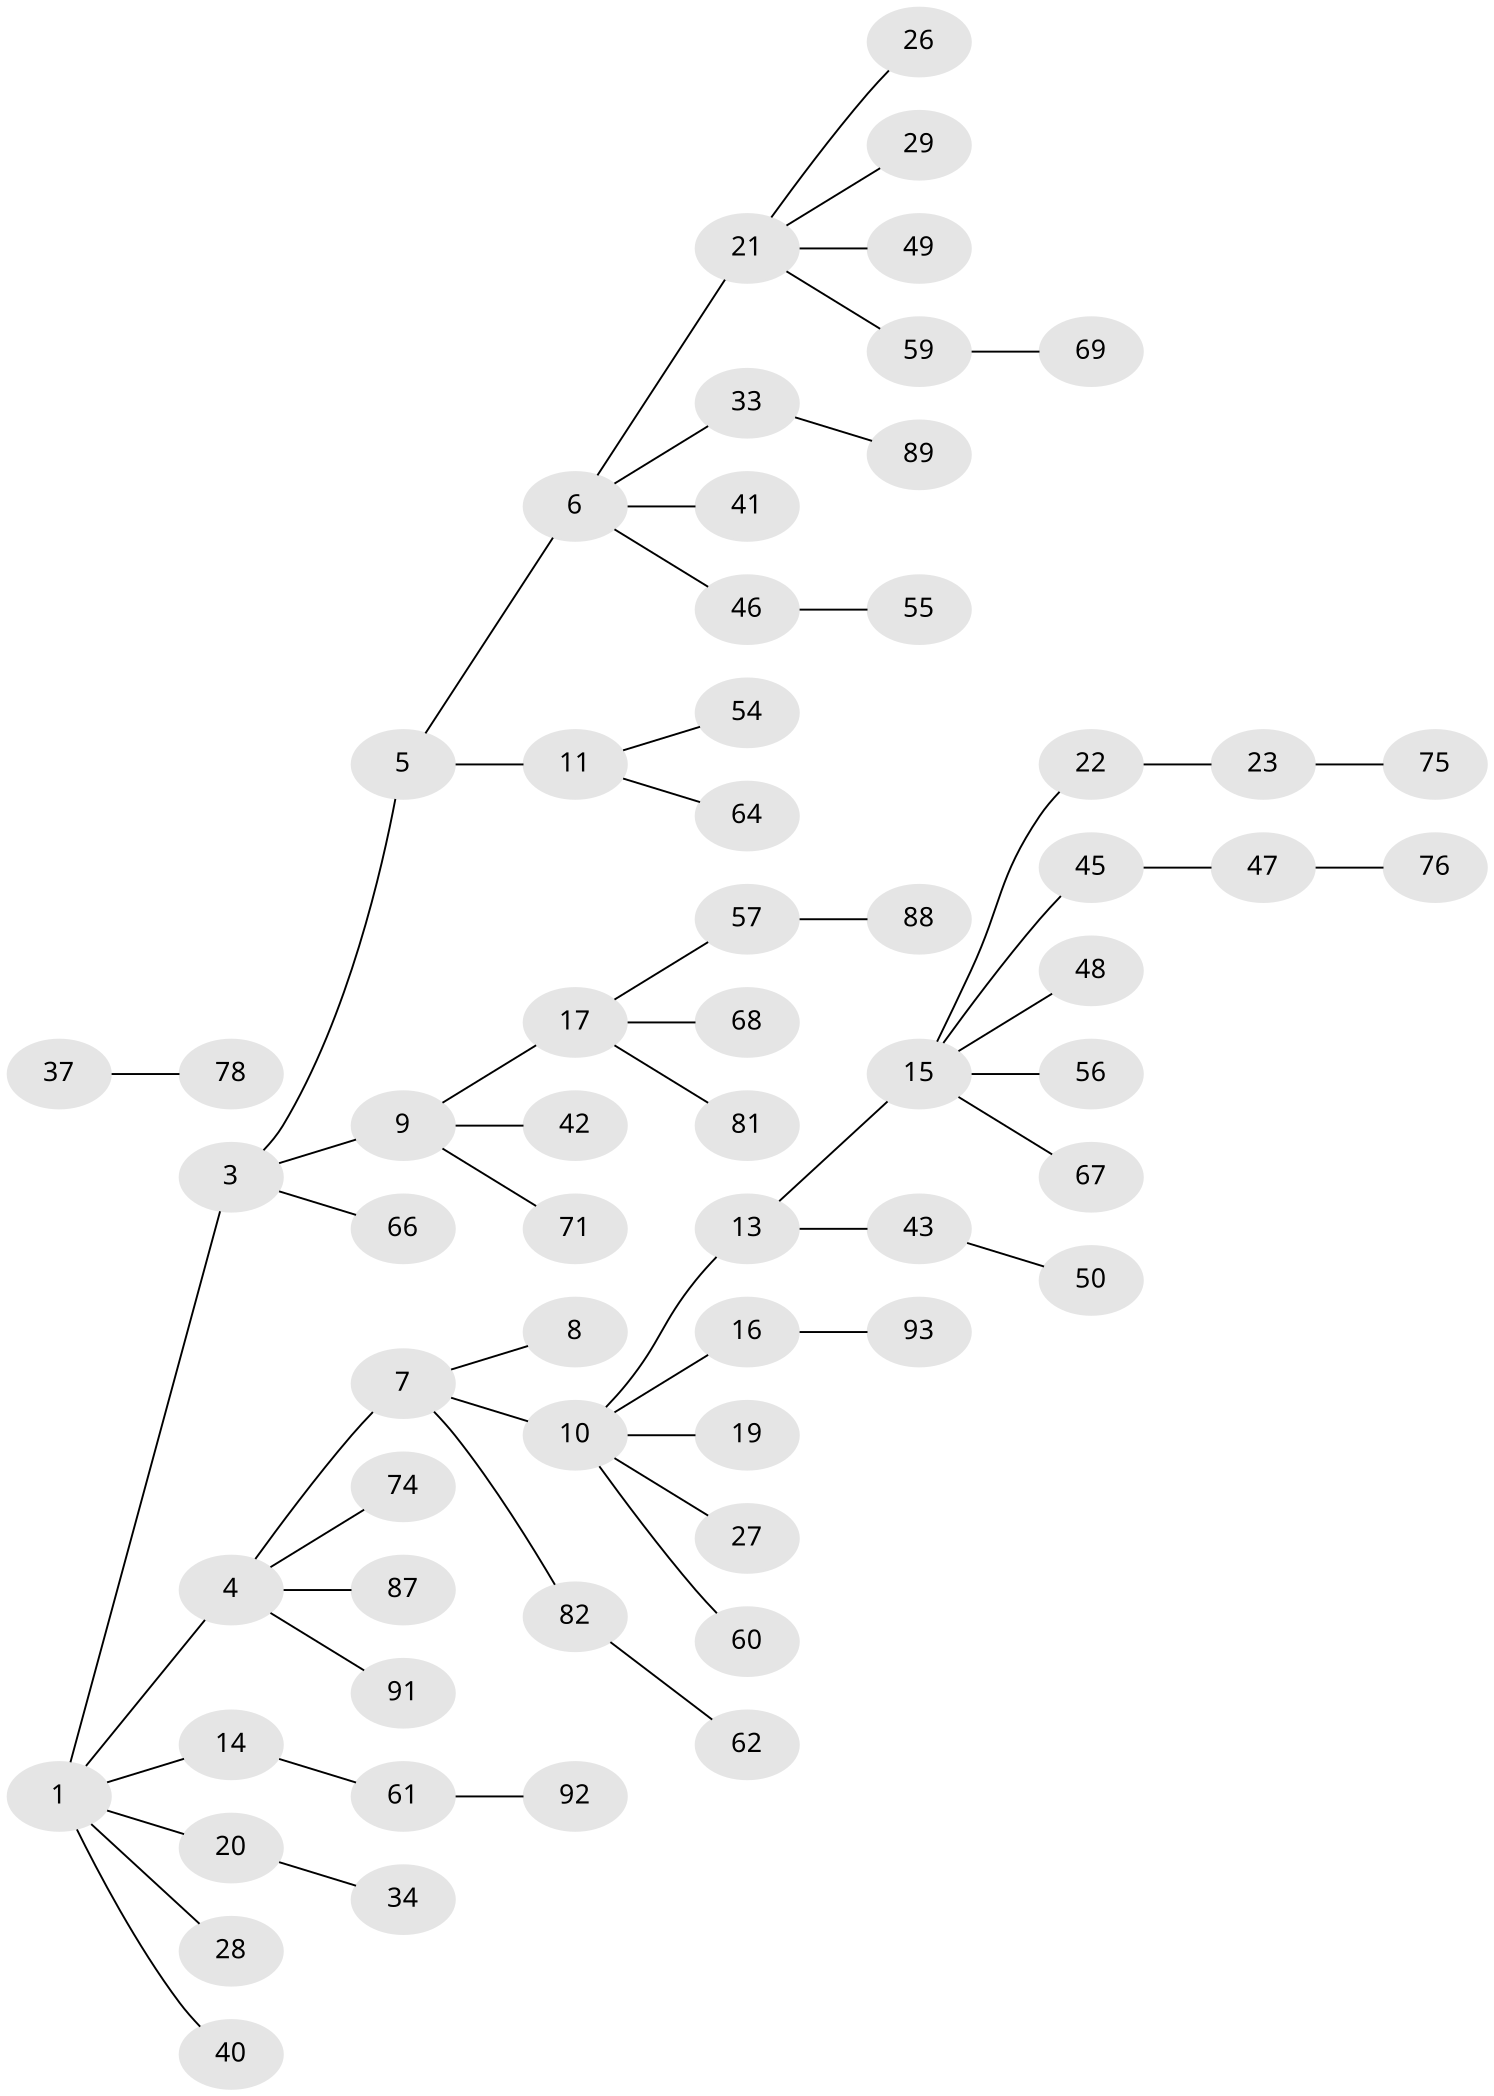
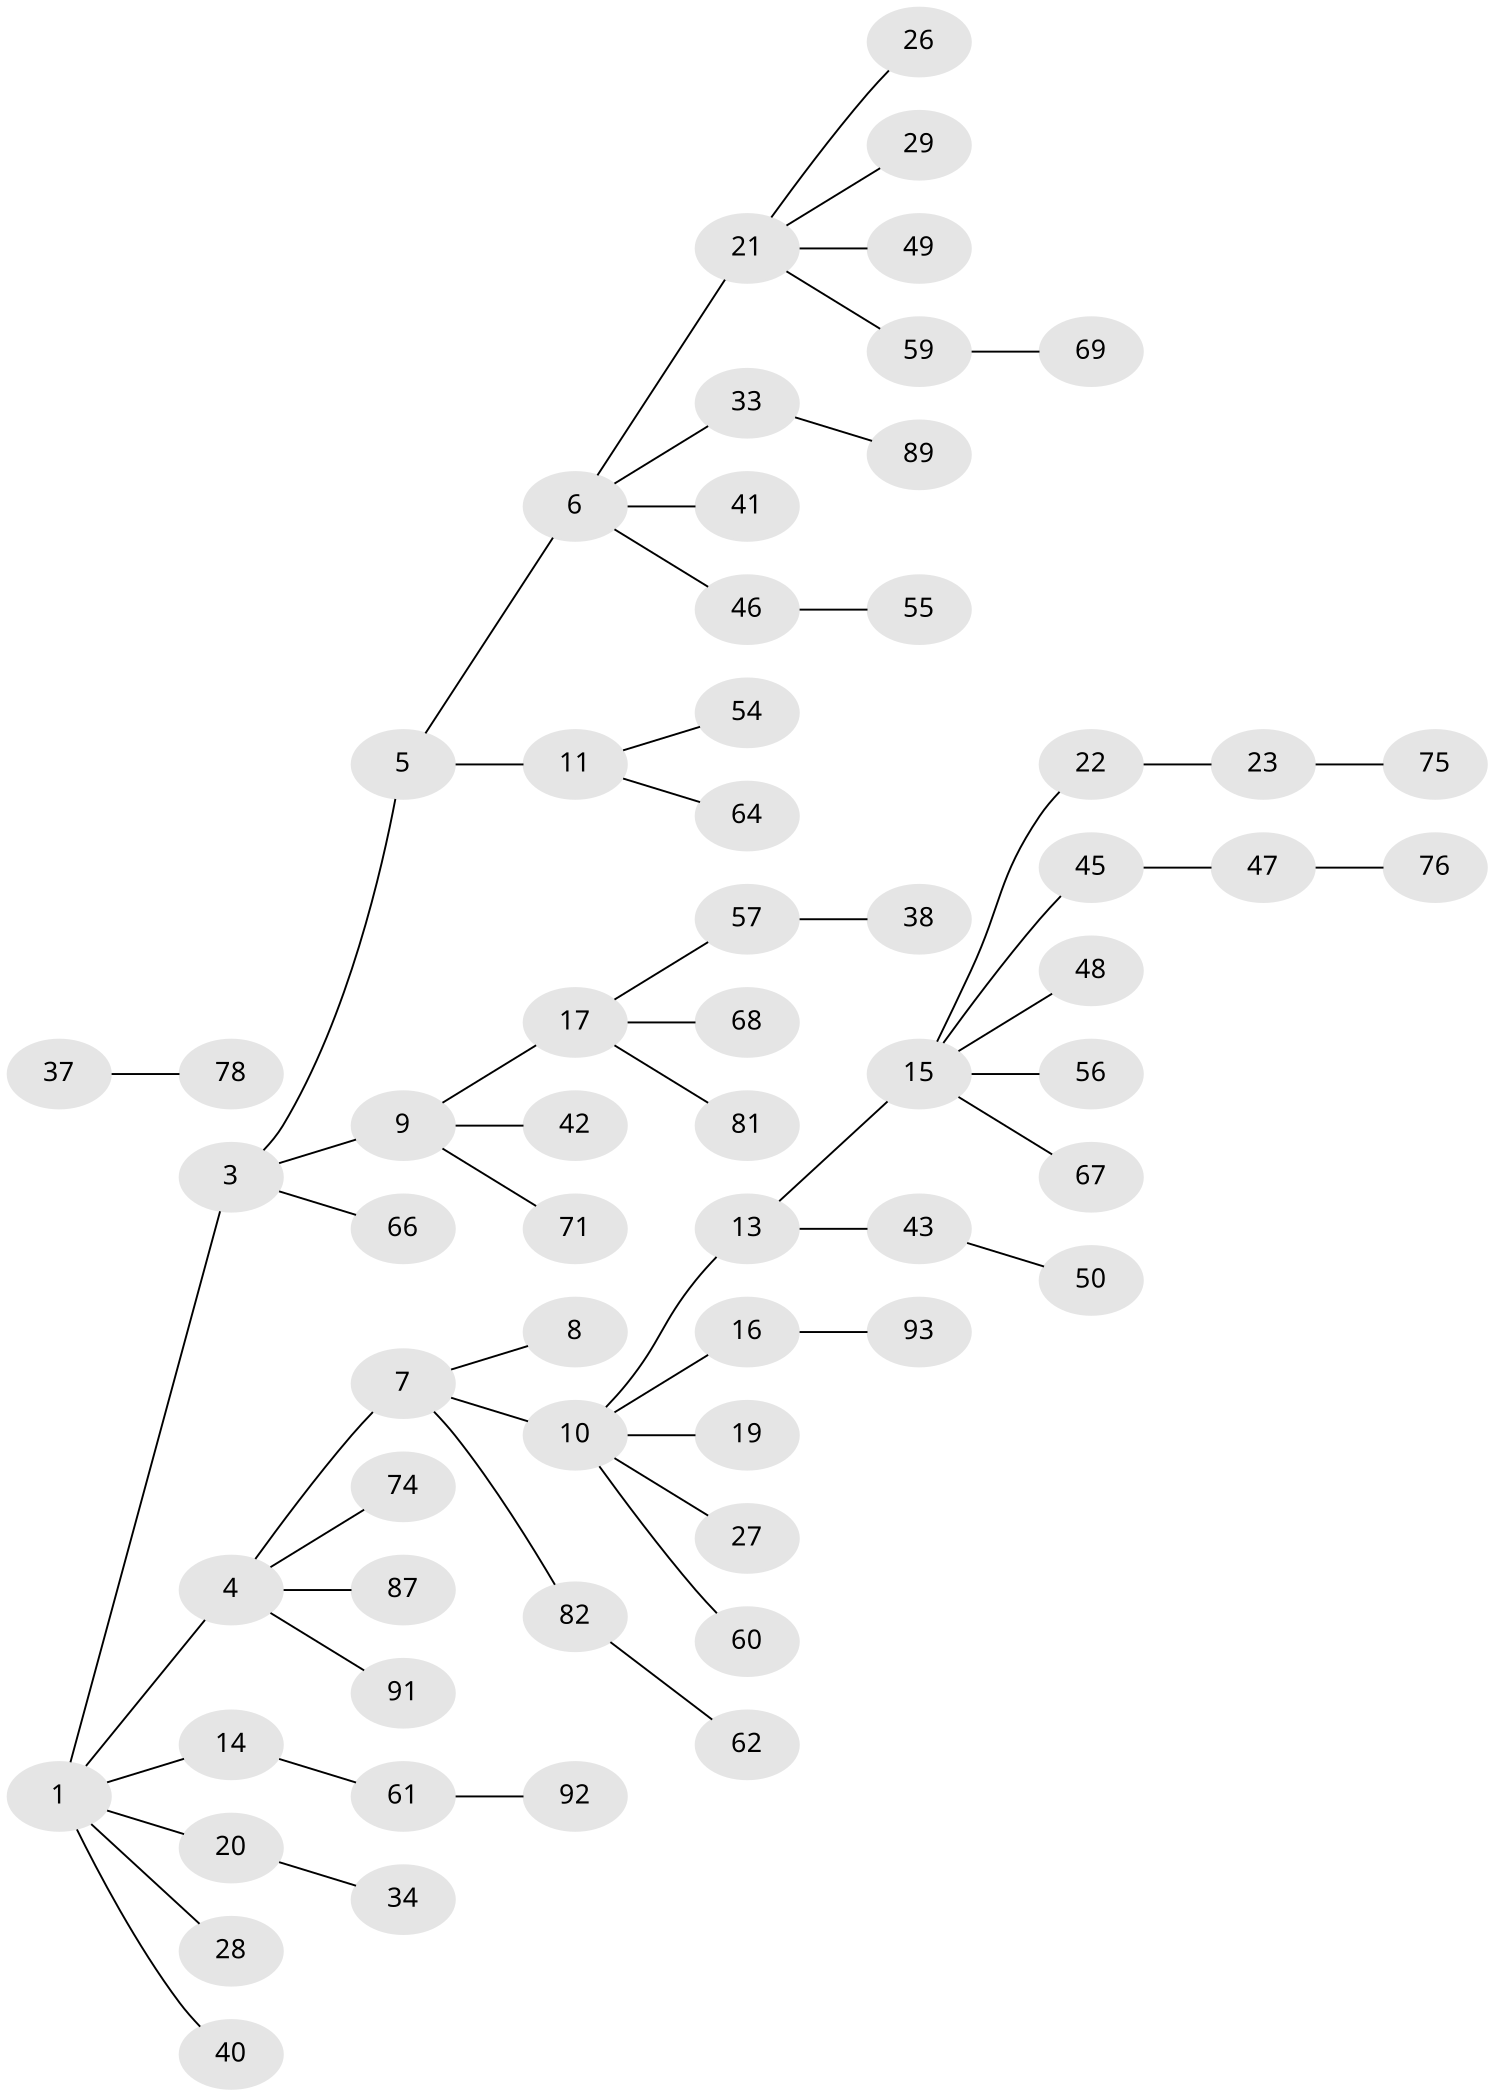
(919, 919) -> (919, 919)
